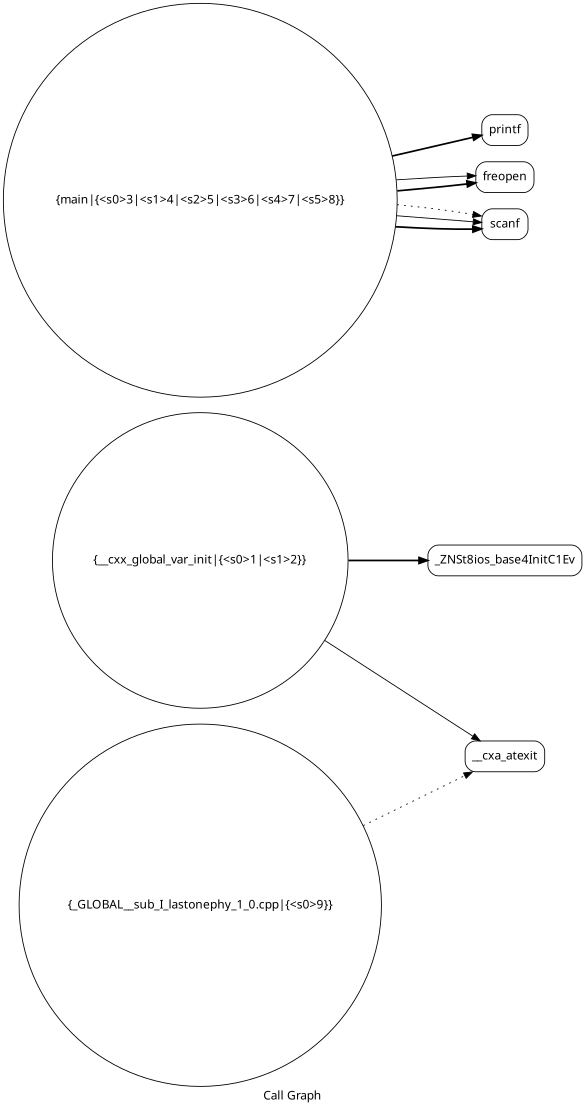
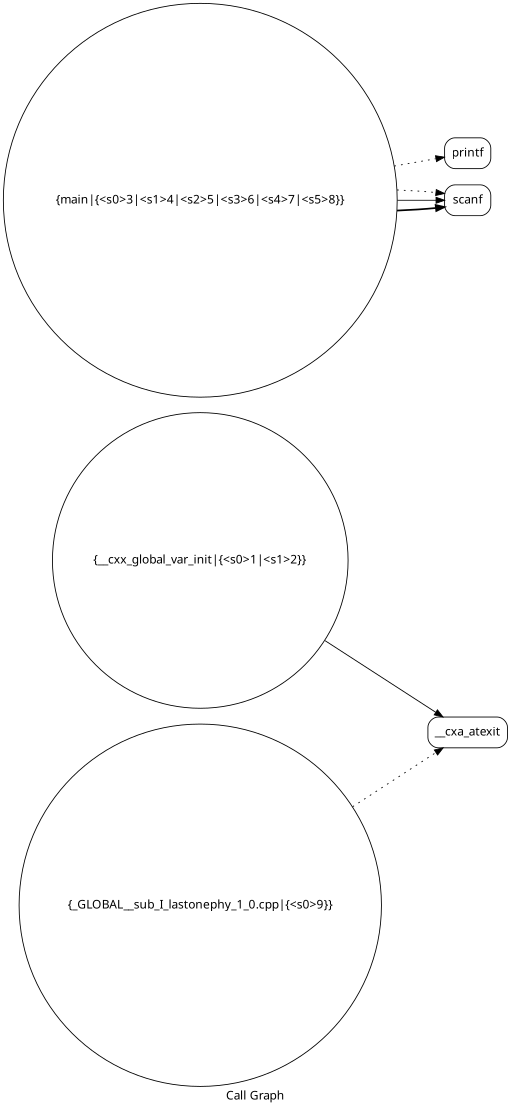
(432, 147) -> (415, 162)
(505, 177) -> none
(505, 560) -> none
